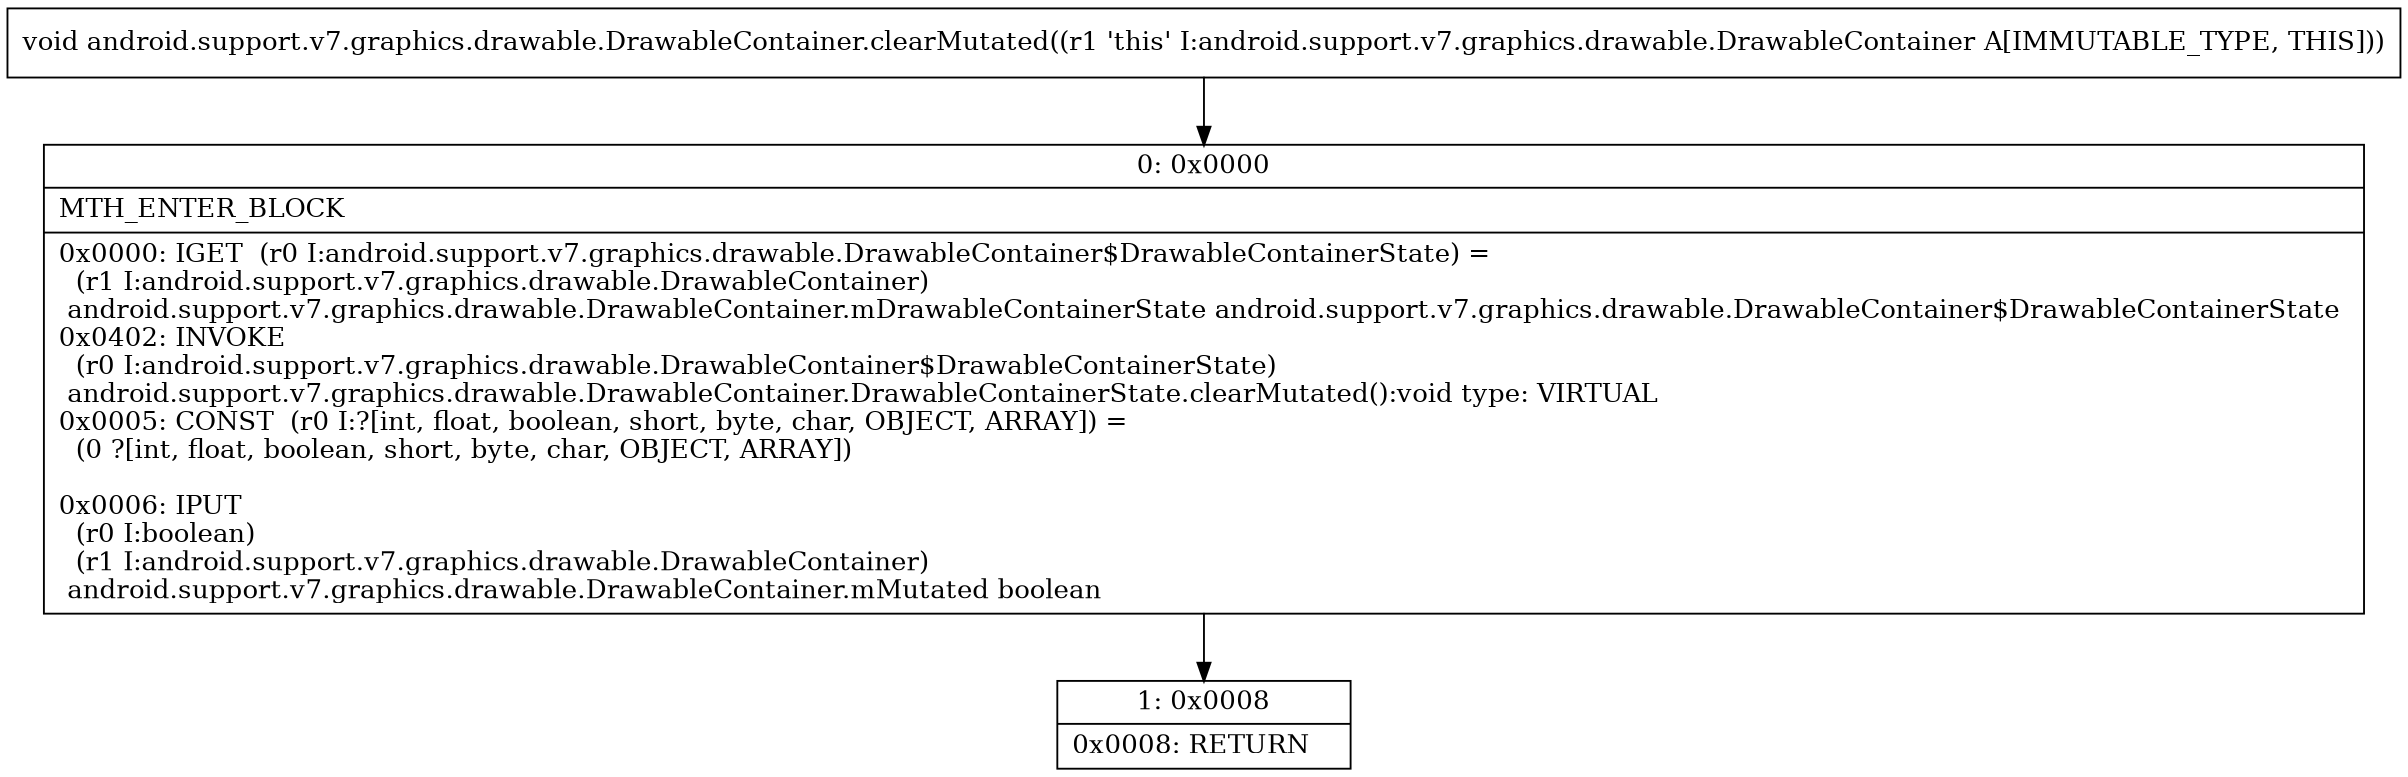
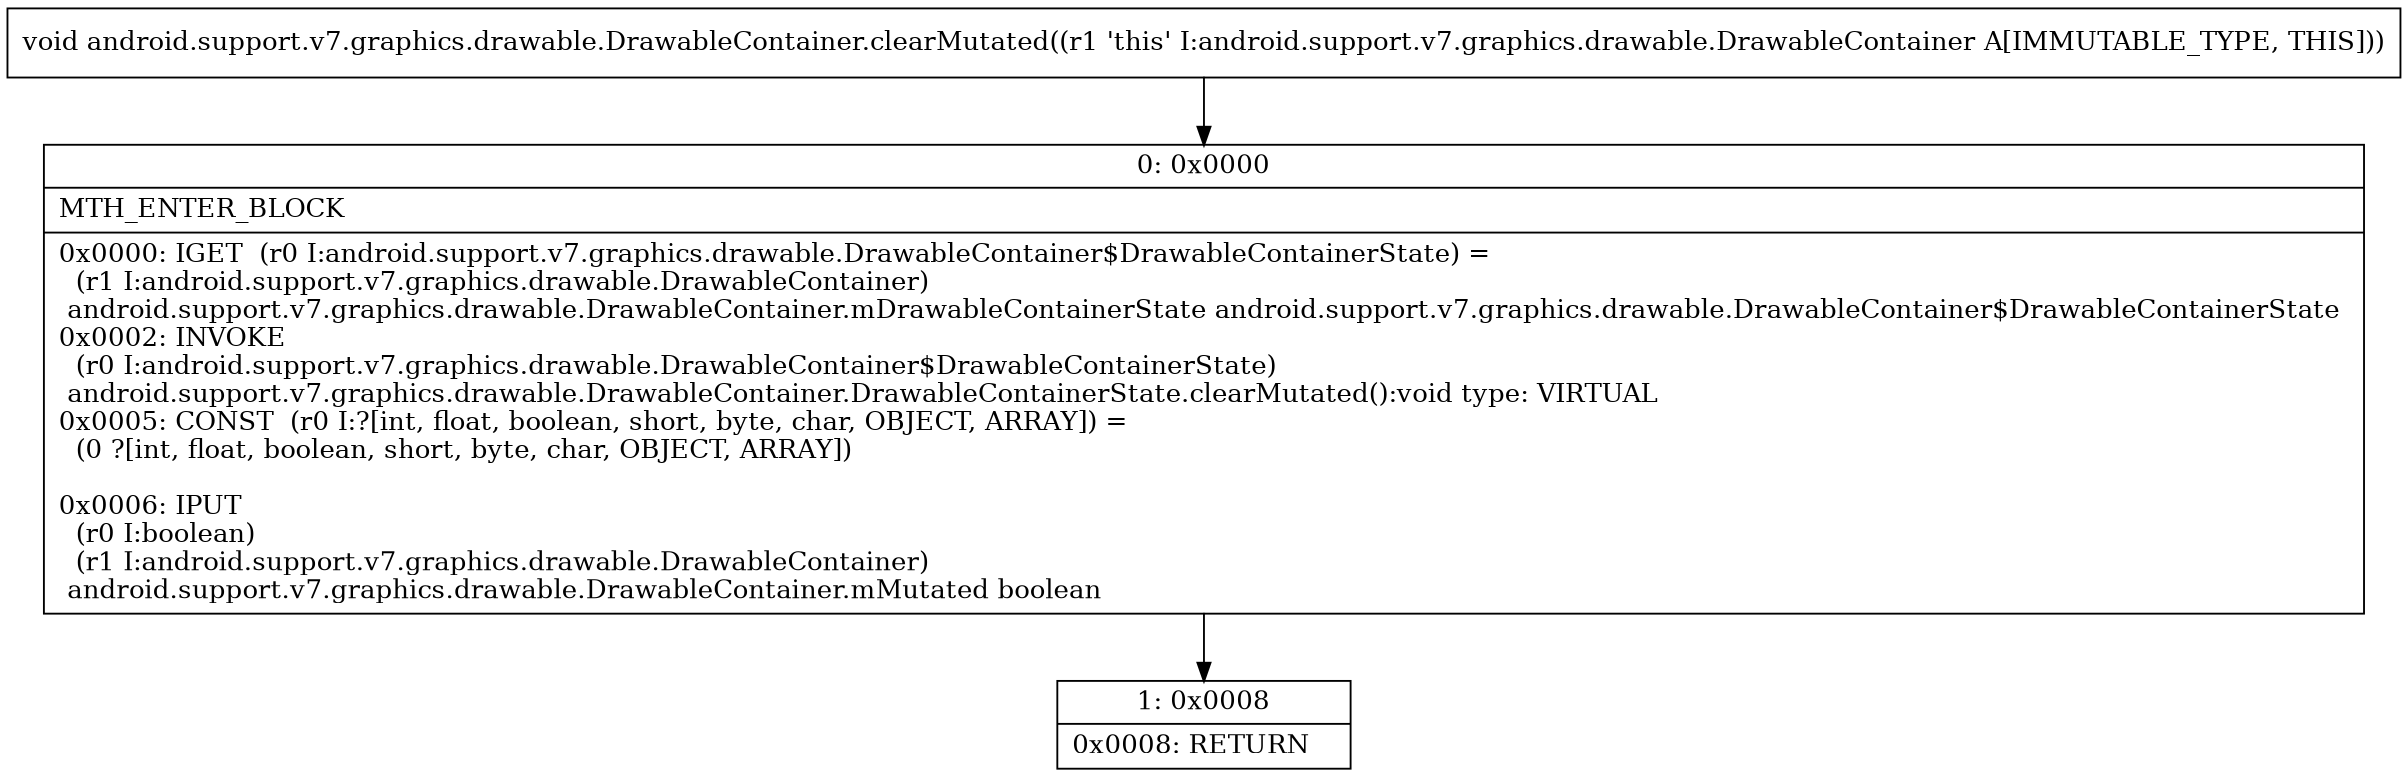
(181, 338) -> (181, 338)
